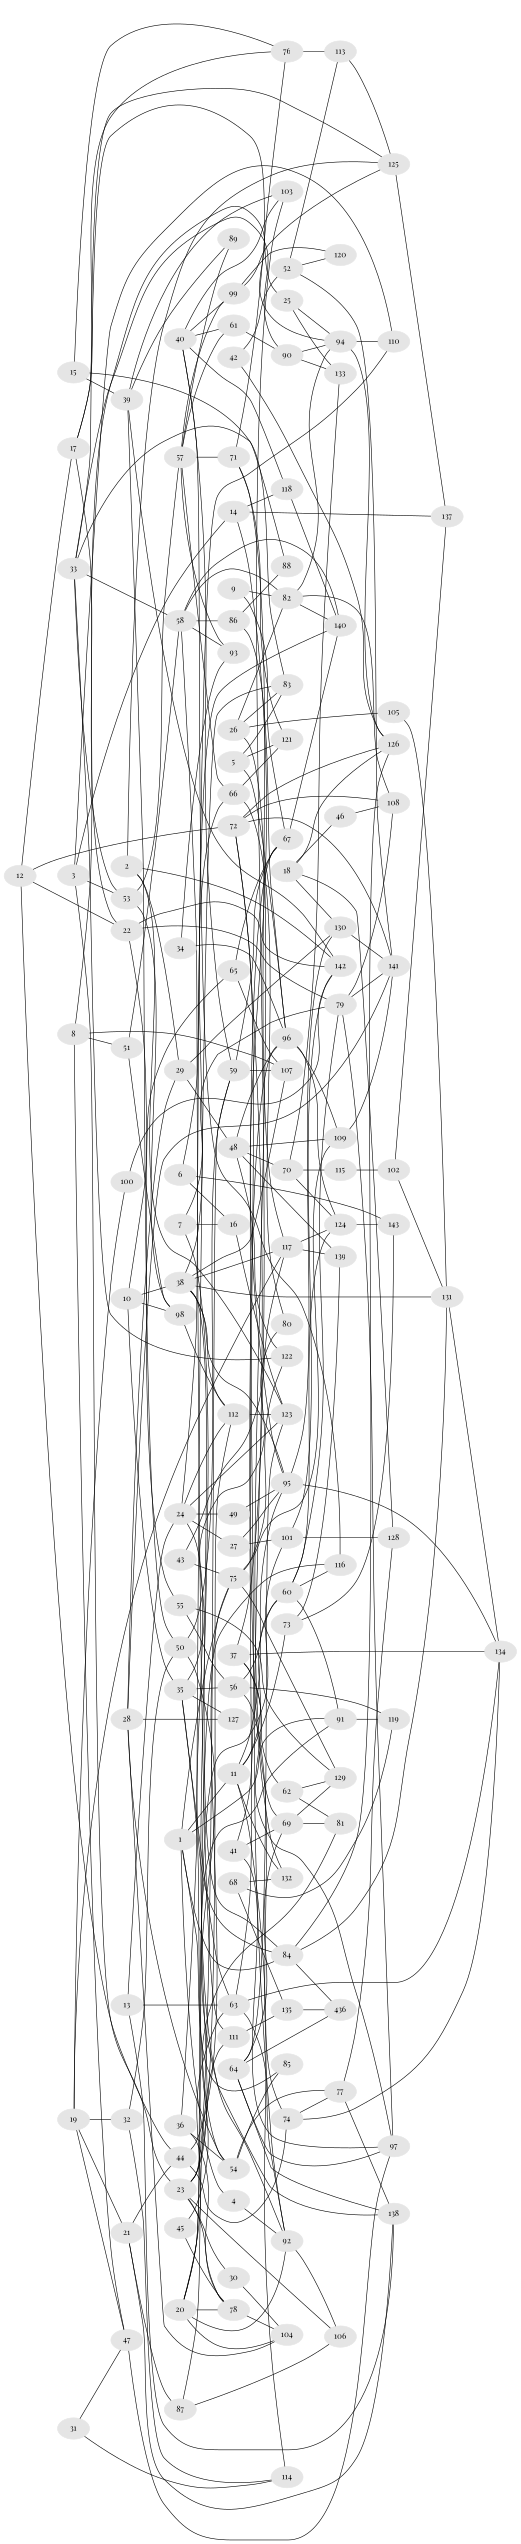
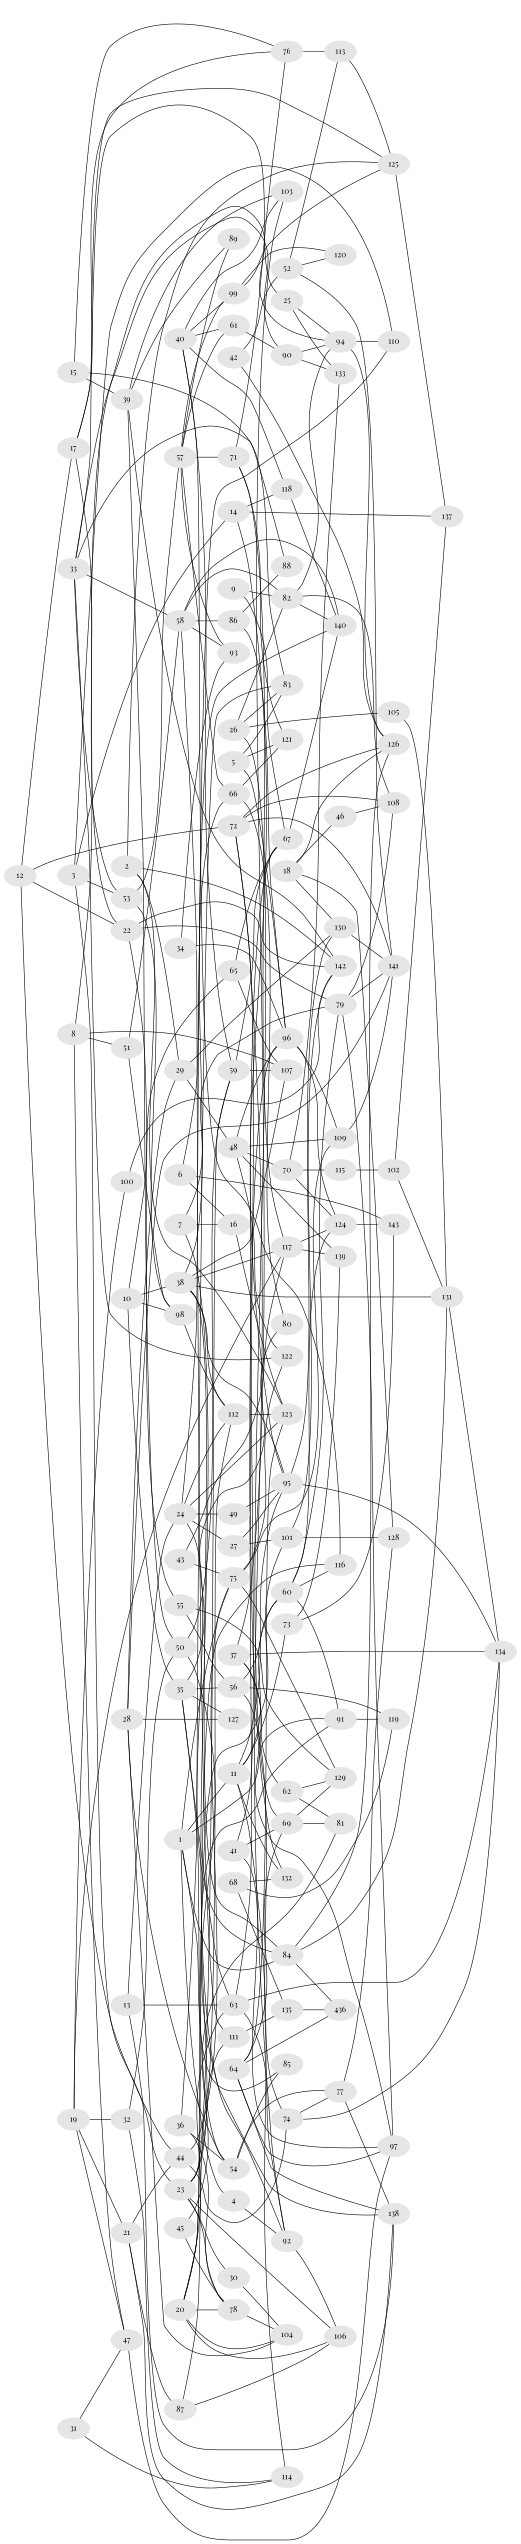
(261, 2316) -> (250, 2358)
